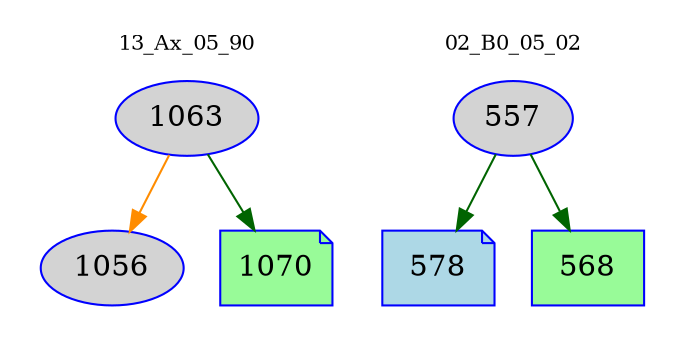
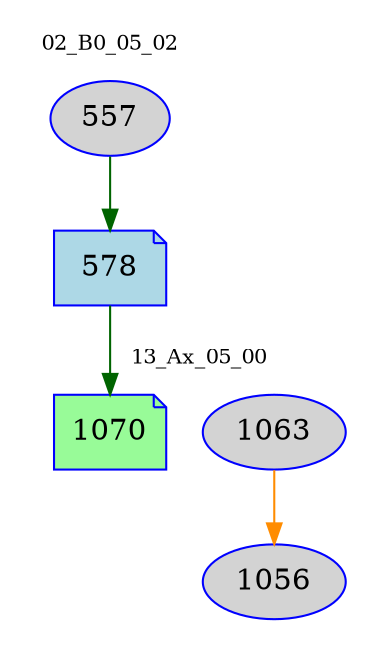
(187, 45) -> (199, 358)
(226, 183) -> (110, 351)
(588, 268) -> none
